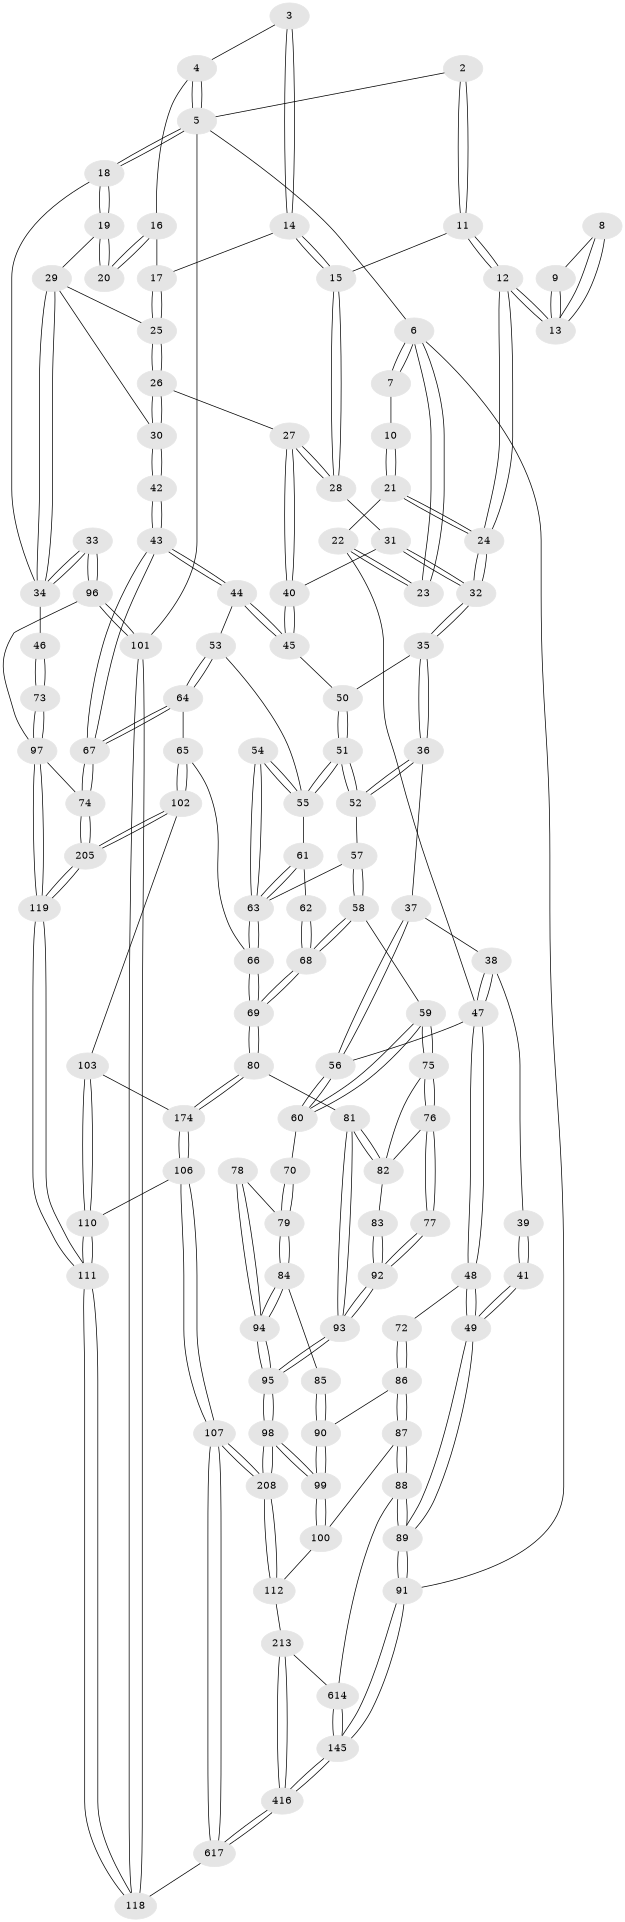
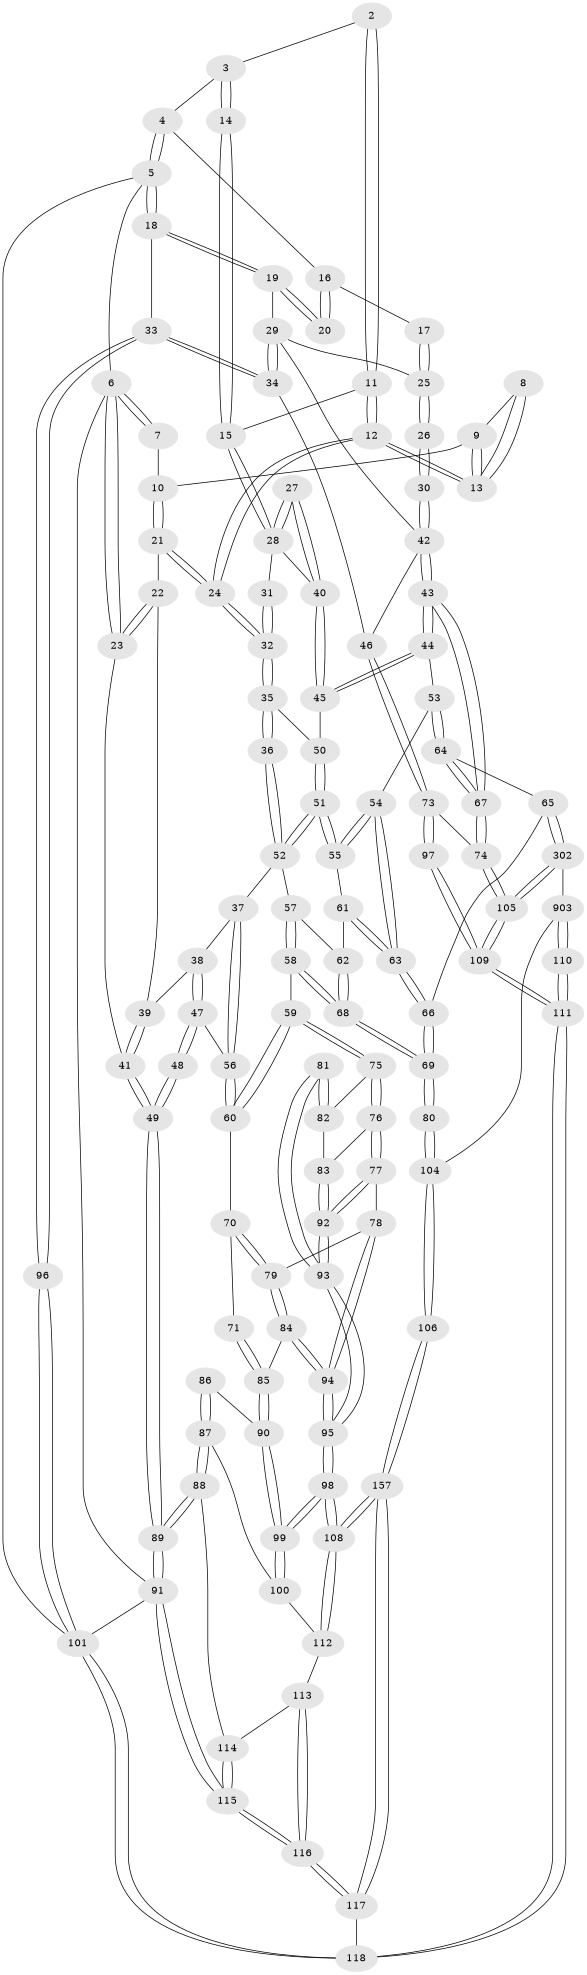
(330, 95) -> (299, 42)
(223, 252) -> none
(104, 357) -> (334, 432)
(12, 367) -> (152, 279)
(223, 410) -> none
none -> (328, 468)
(340, 567) -> (297, 567)
none -> (395, 593)
(5, 652) -> none
(273, 719) -> (401, 759)
(61, 777) -> (455, 830)
(404, 789) -> (158, 804)
(181, 804) -> (563, 856)
(418, 820) -> (259, 882)
(85, 856) -> (507, 909)
none -> (105, 857)
(309, 880) -> (317, 935)
(39, 909) -> (480, 961)
(88, 1066) -> (563, 909)
(302, 1092) -> none
(184, 1119) -> (430, 1171)
(407, 1145) -> (350, 1145)
(136, 1197) -> none
none -> (376, 1197)
none -> (234, 1329)
(402, 1329) -> none
(214, 1434) -> (382, 1486)
(267, 1486) -> (334, 1539)
none -> (118, 1617)
(282, 1644) -> (303, 1696)
(338, 1696) -> (228, 1749)
(338, 1749) -> (228, 1801)
(282, 1801) -> (303, 1854)
(214, 1854) -> (357, 1906)
